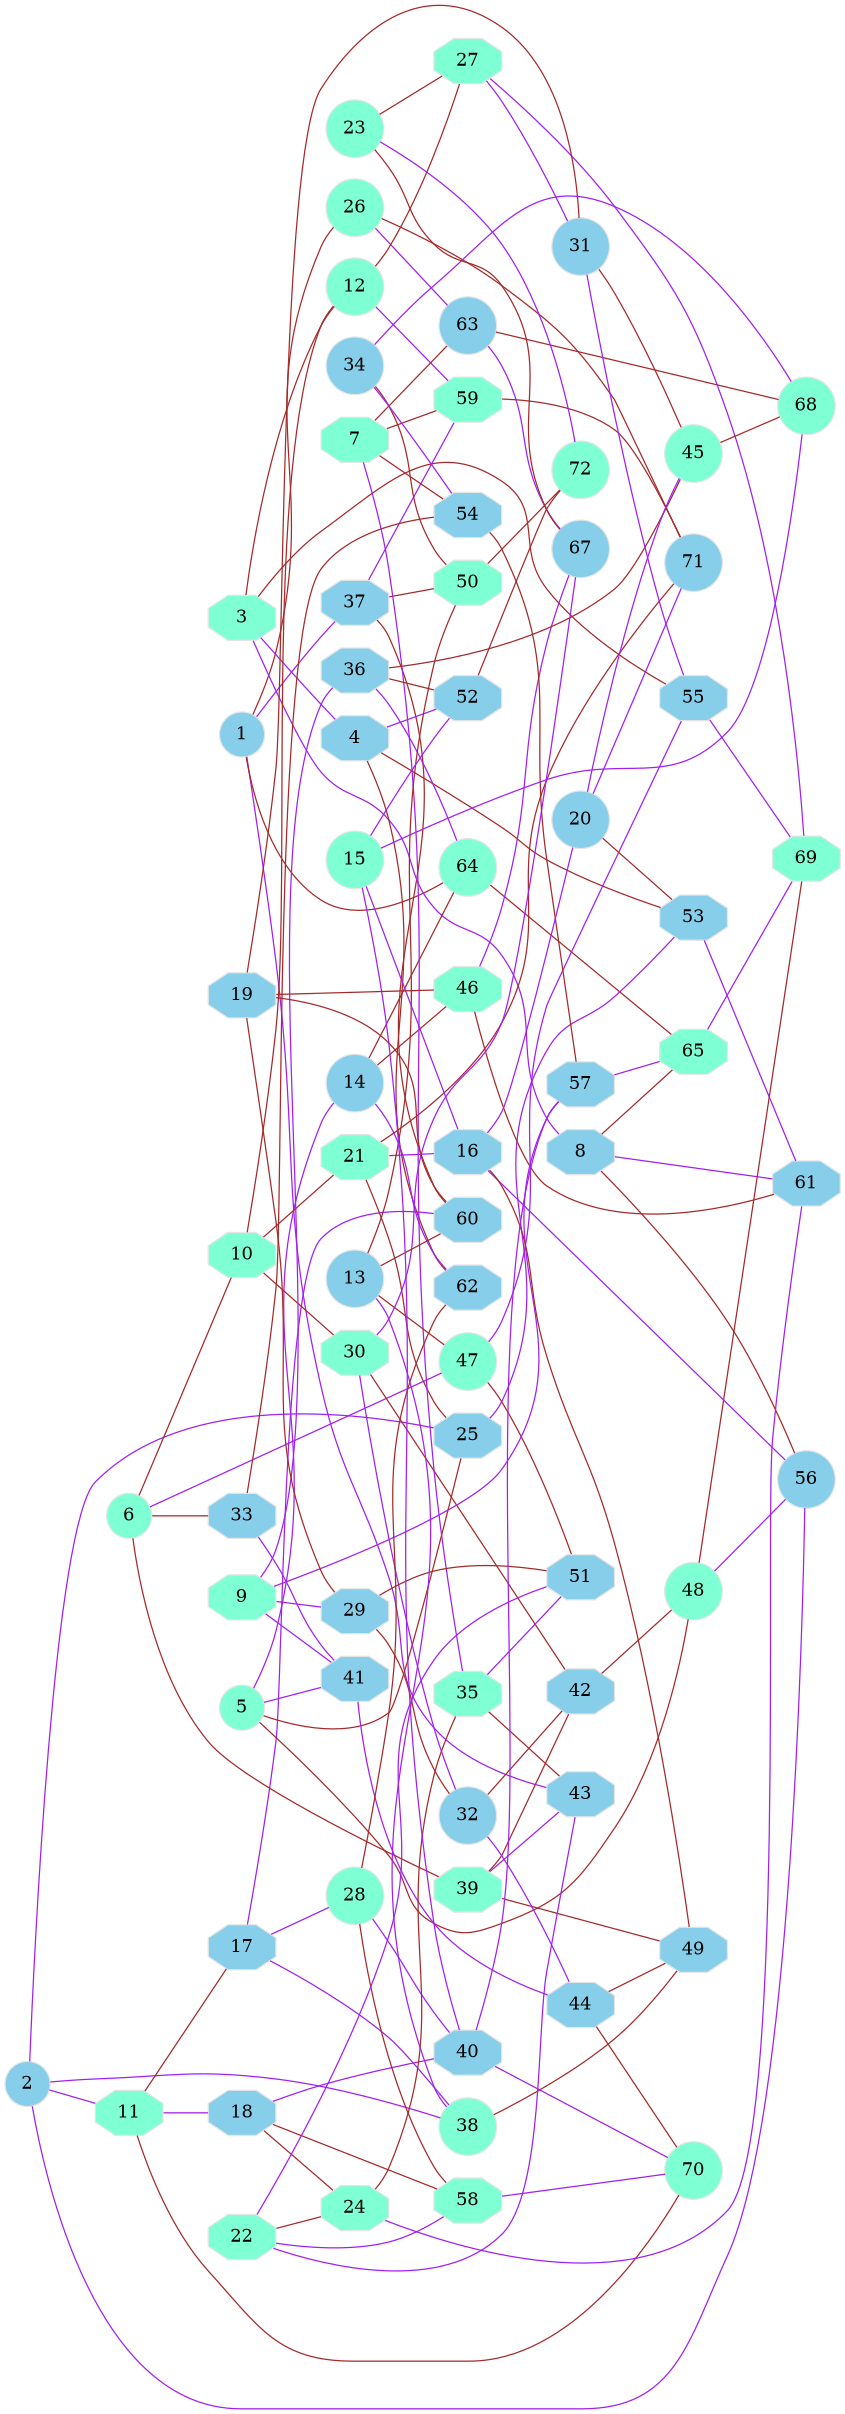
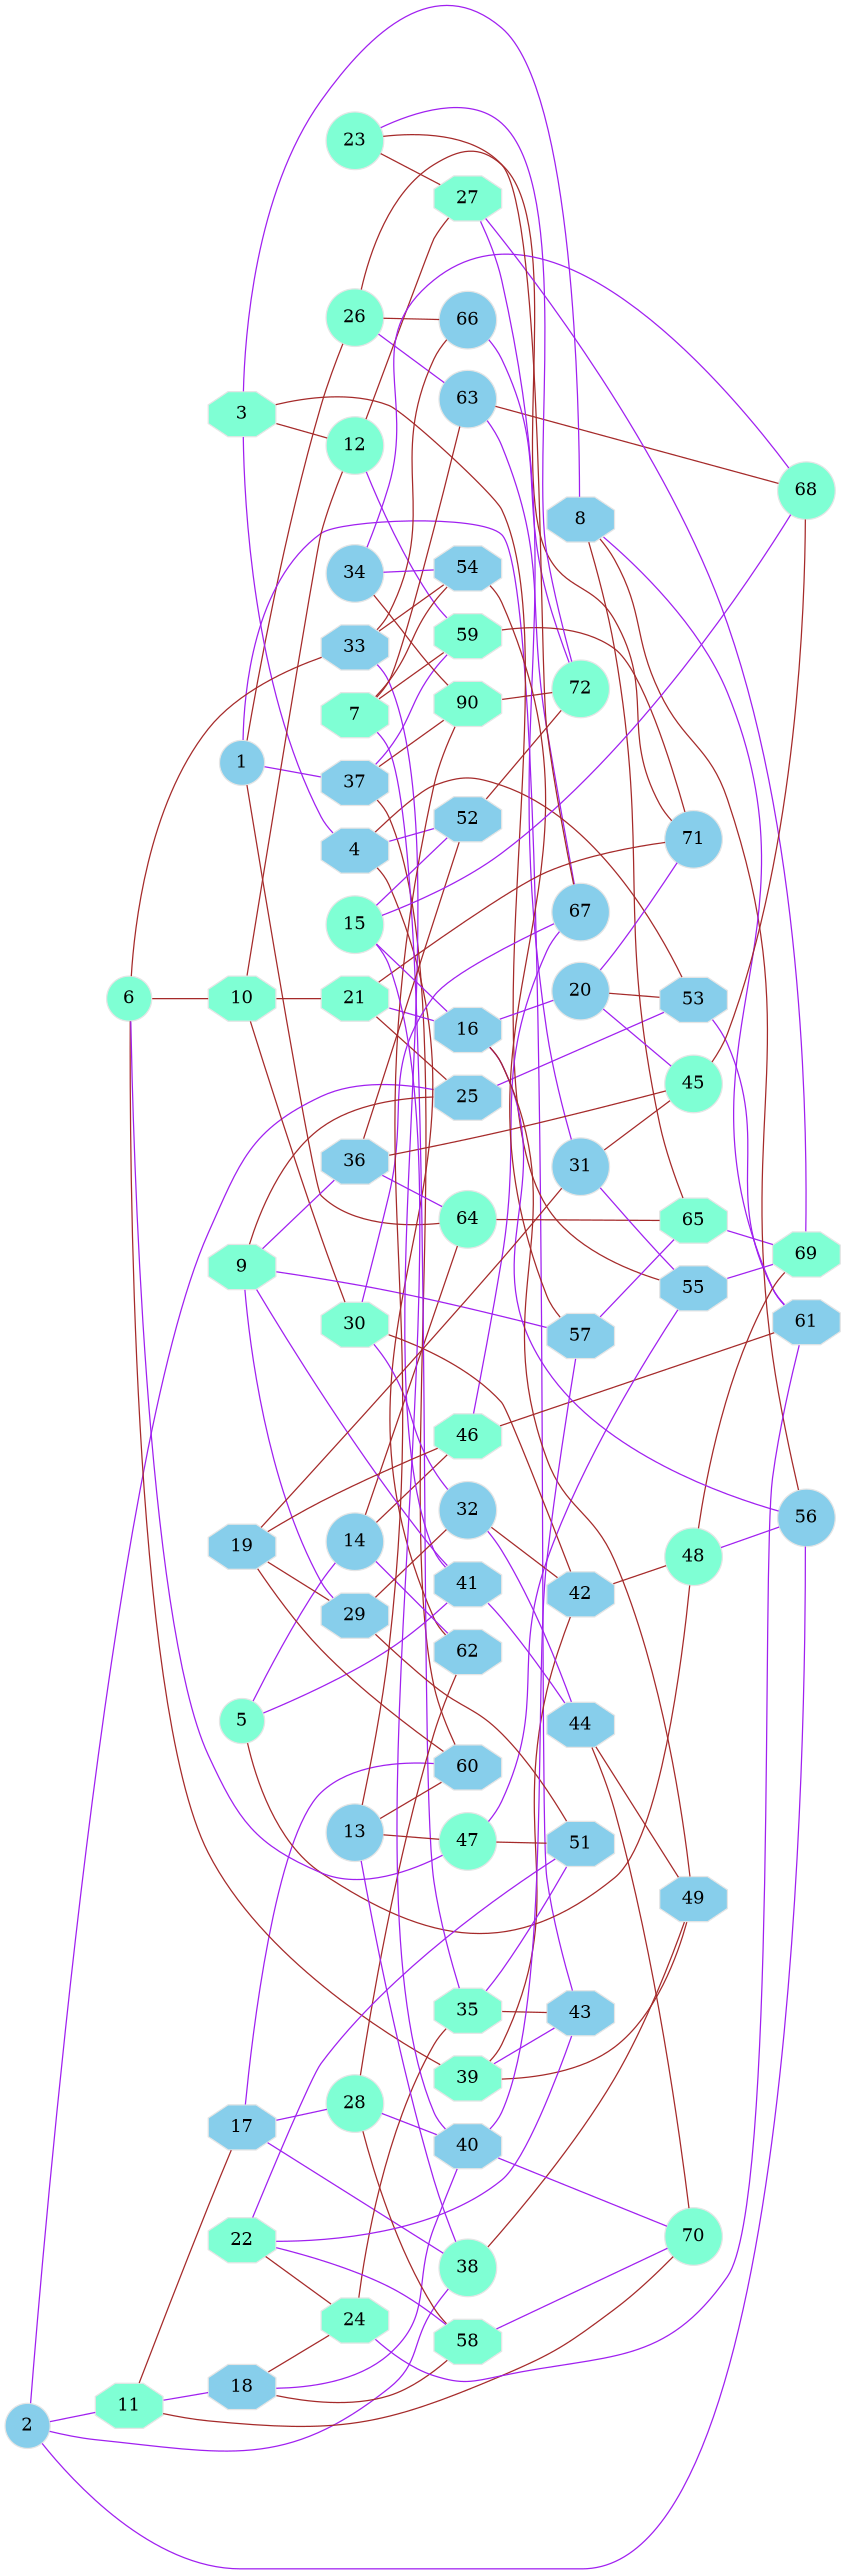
none -> (468, 320)
(468, 583) -> (468, 704)
(399, 1687) -> (318, 1130)
